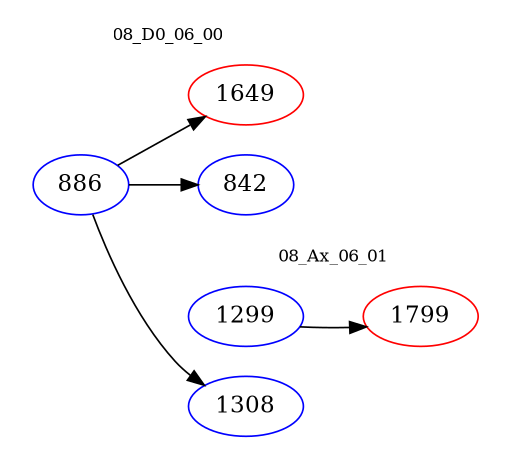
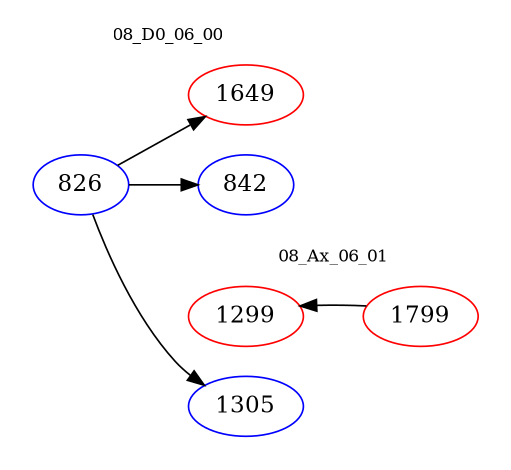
(81, 185) -> (81, 185)
(246, 316) -> (246, 316)
(325, 328) -> (342, 305)
(246, 406) -> (246, 406)
